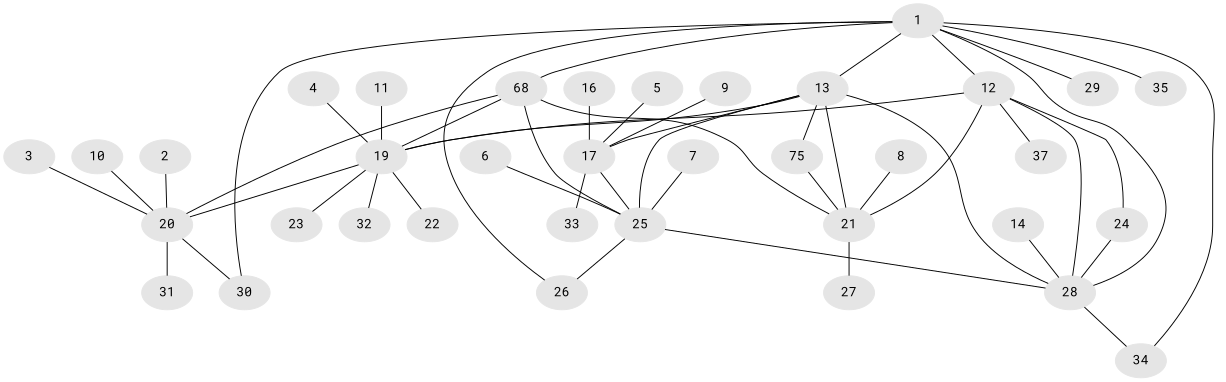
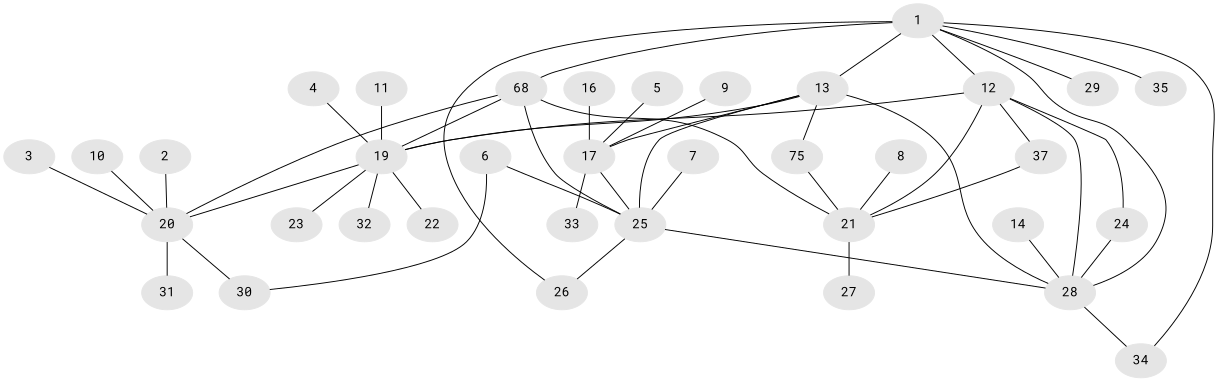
(476, 37) -> (406, 267)
(836, 157) -> (946, 193)
